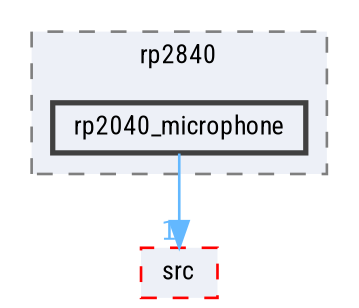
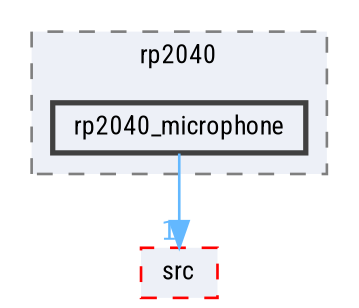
(179, 57) -> (179, 57)
